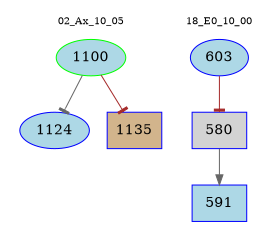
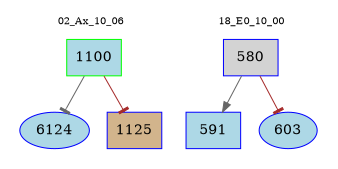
(91, 22) -> (91, 22)
(91, 58) -> (94, 58)
(219, 92) -> (268, 92)
(55, 130) -> (55, 130)
(134, 130) -> (134, 130)
